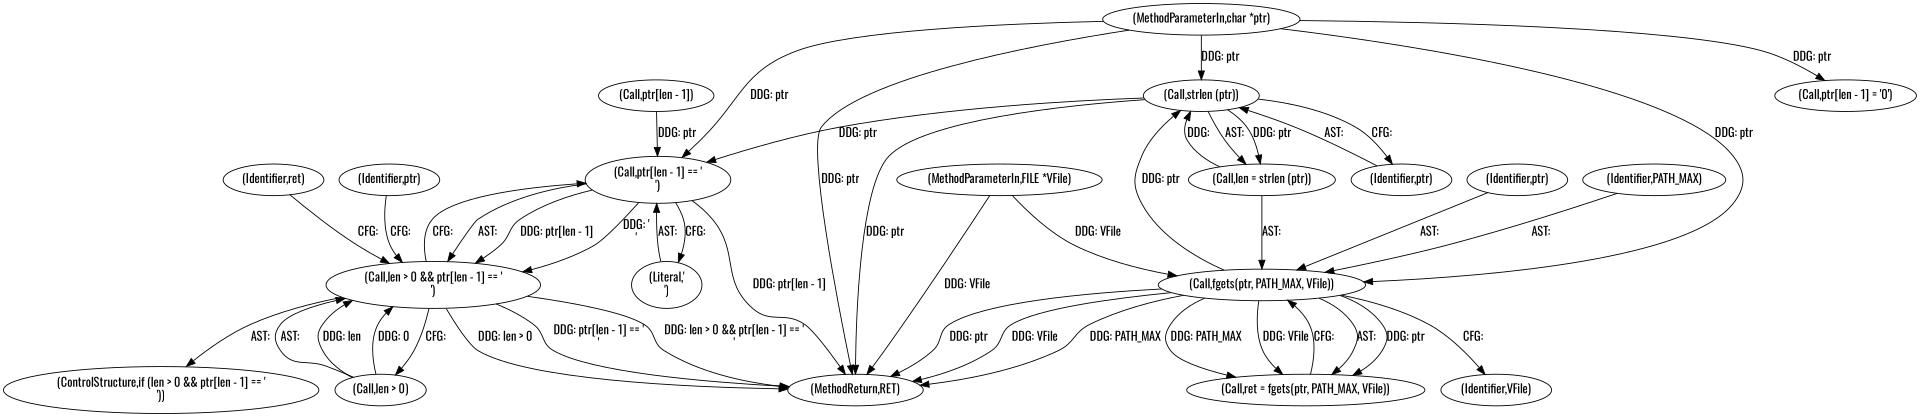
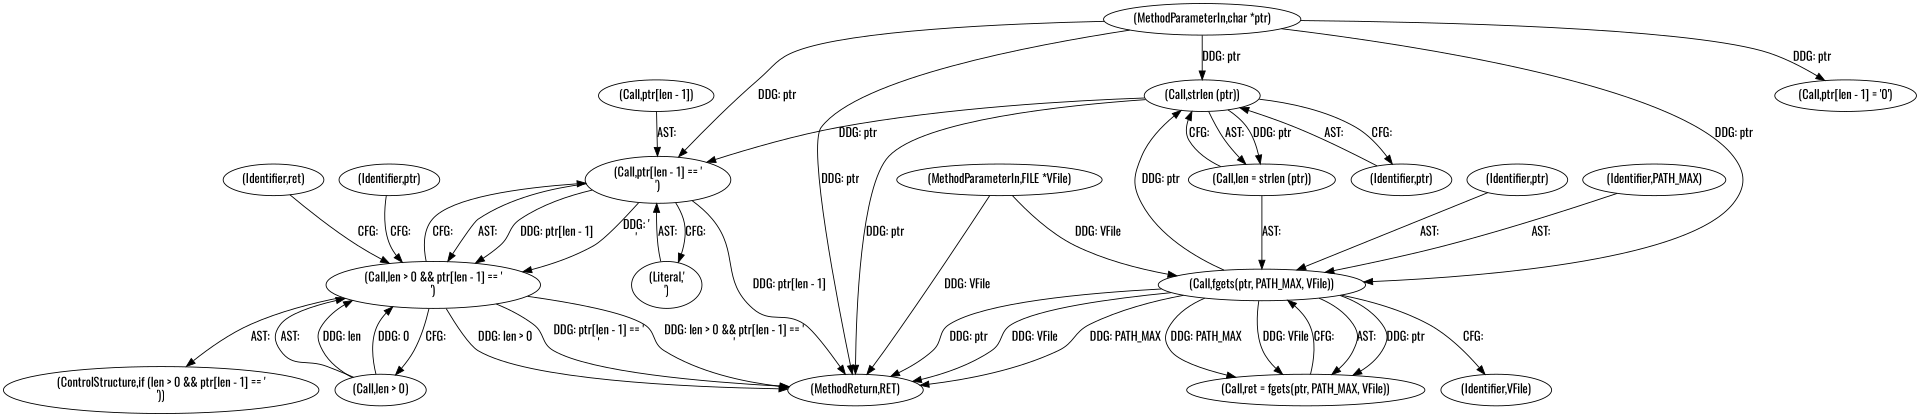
(677, 134) -> (668, 134)
(1200, 134) -> (1201, 134)
